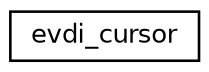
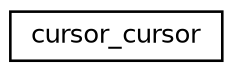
(105, 36) -> (116, 36)
